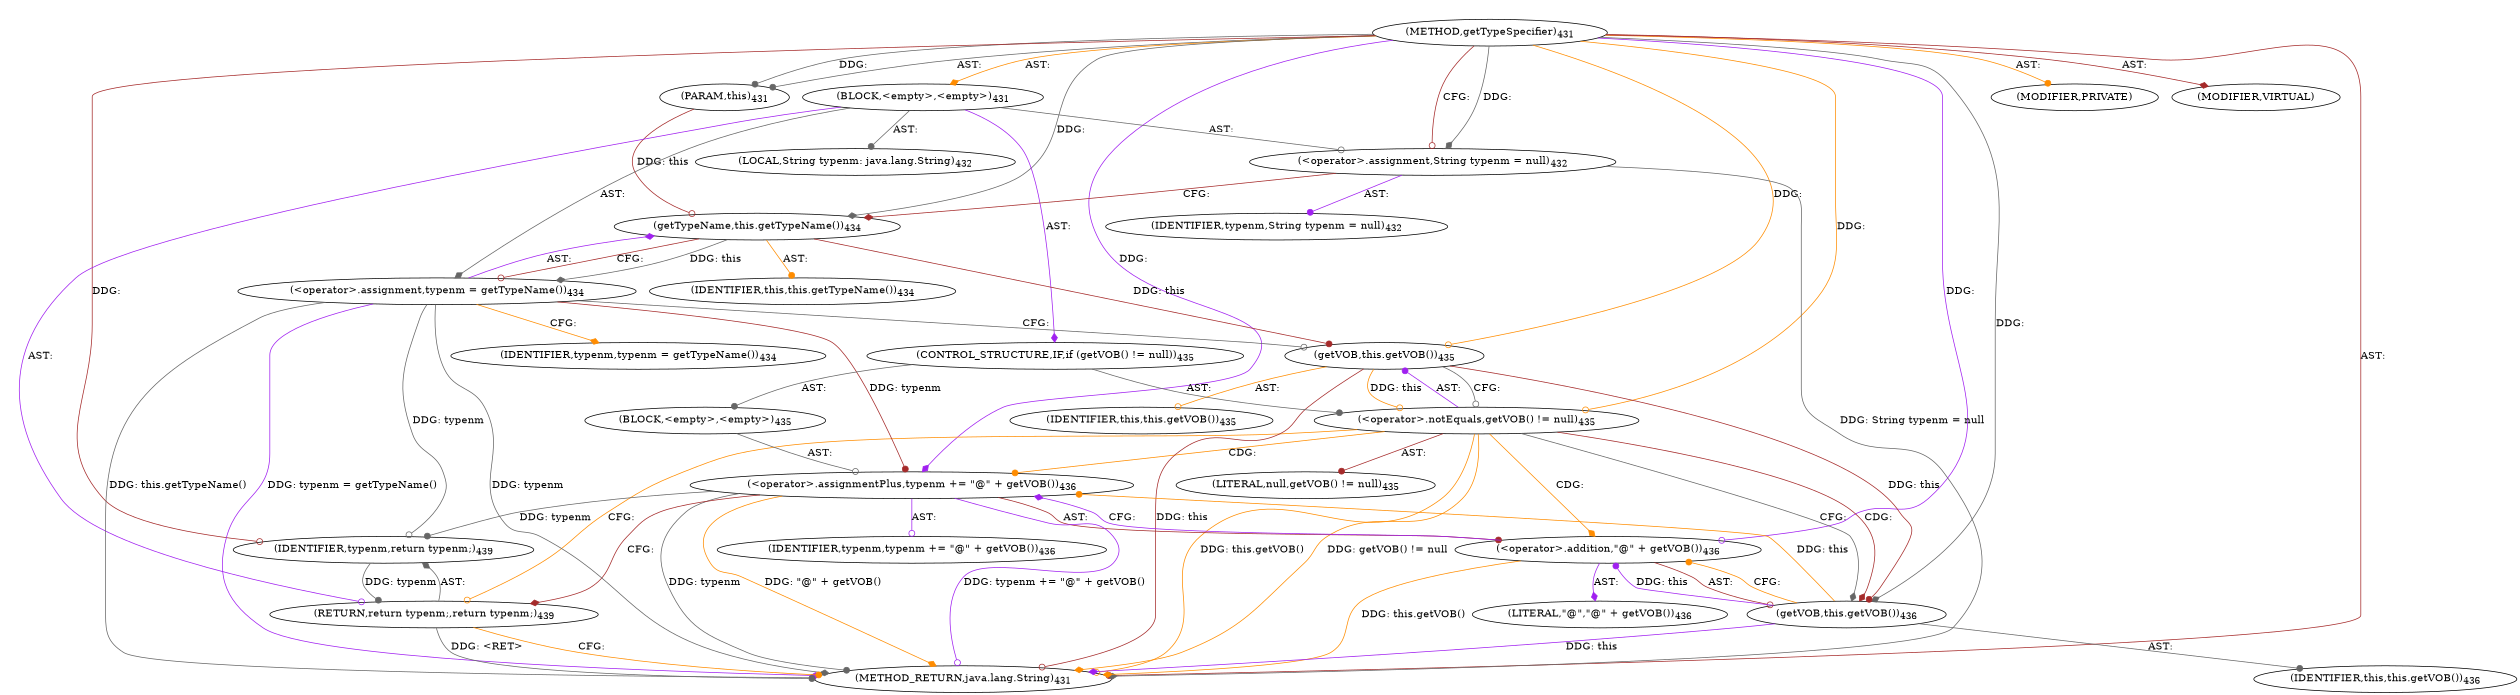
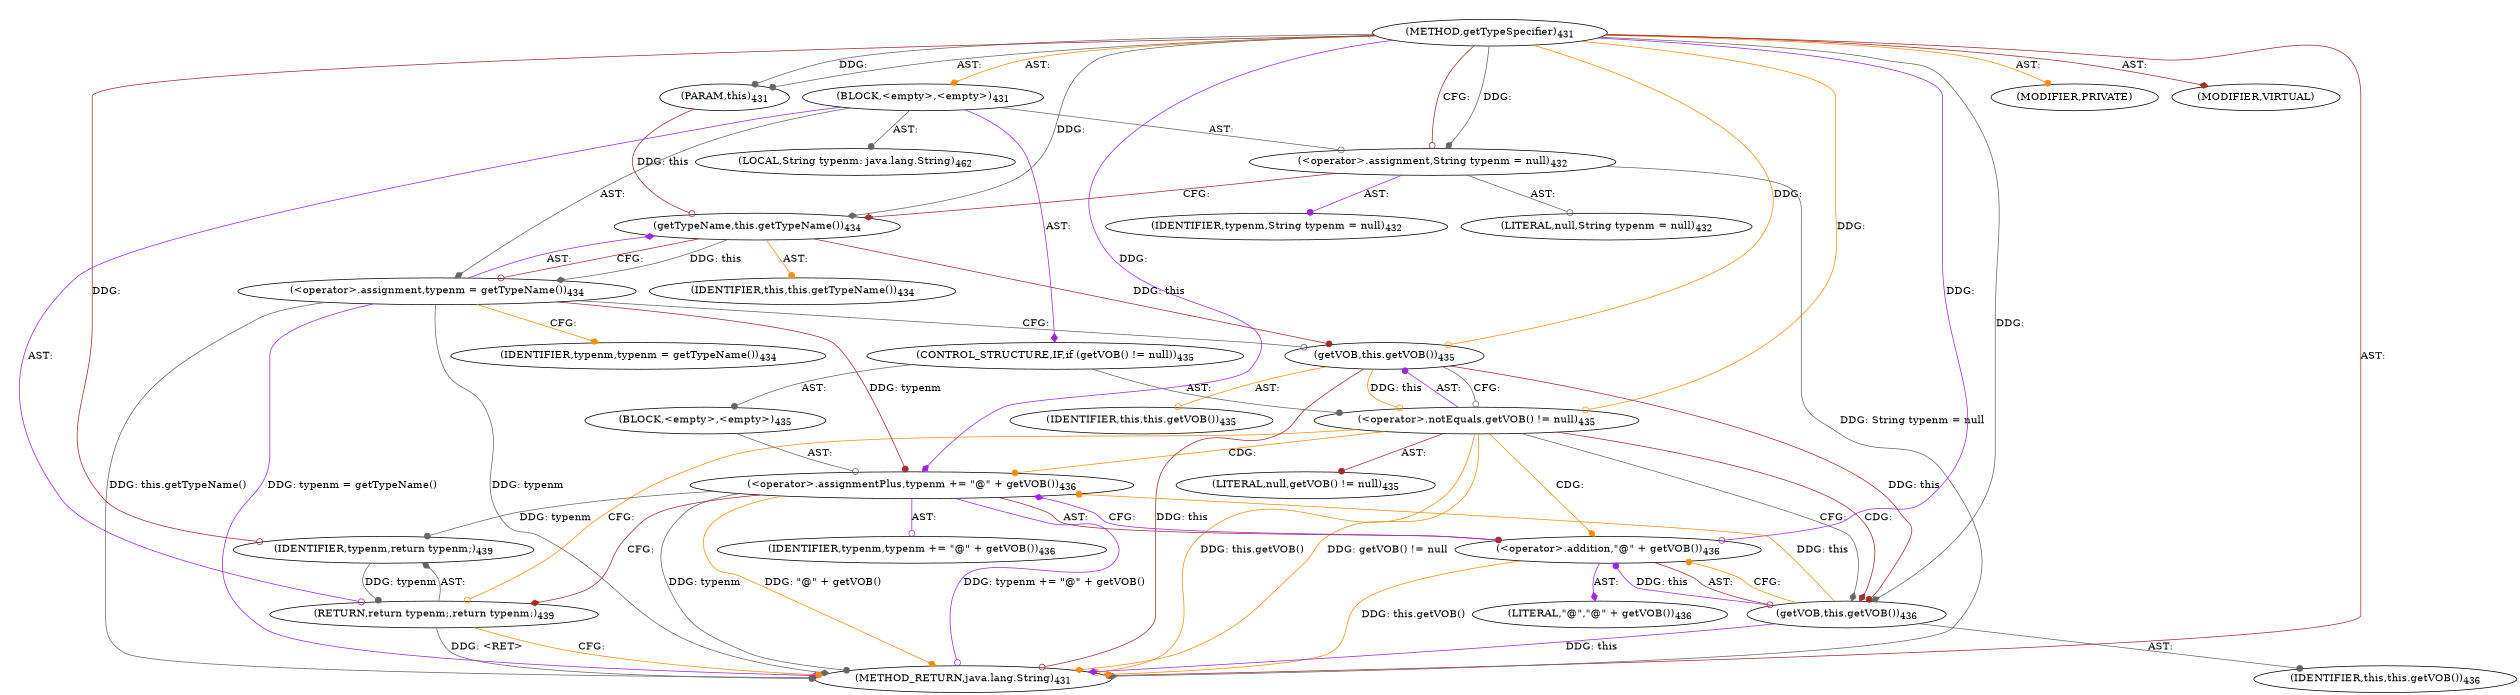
(964, 161) -> (964, 161)
none -> (1607, 227)
(411, 429) -> none
